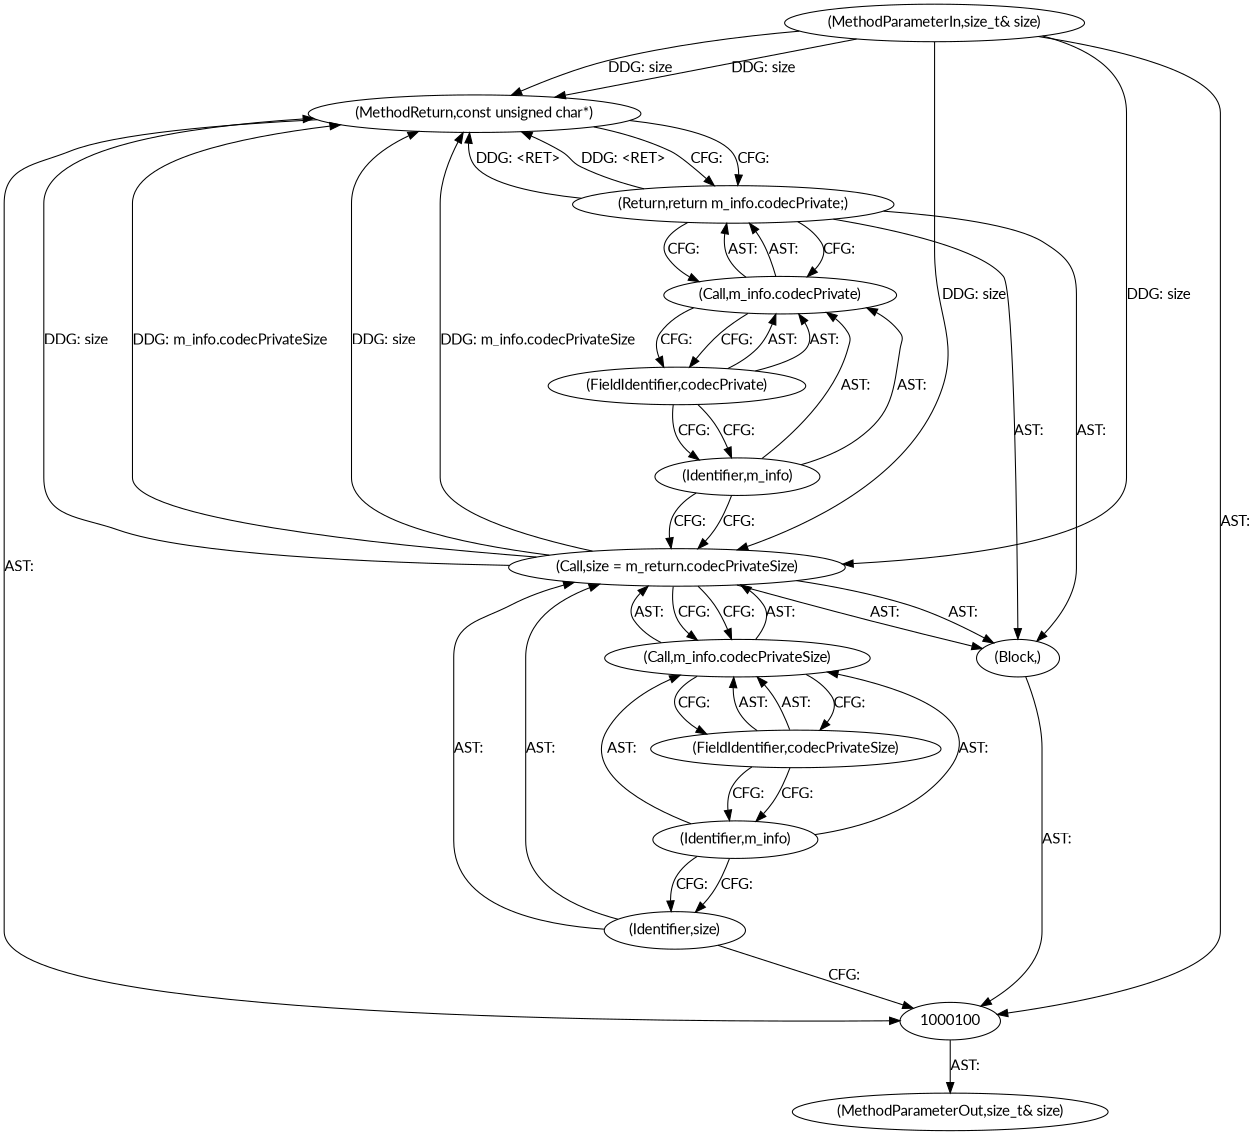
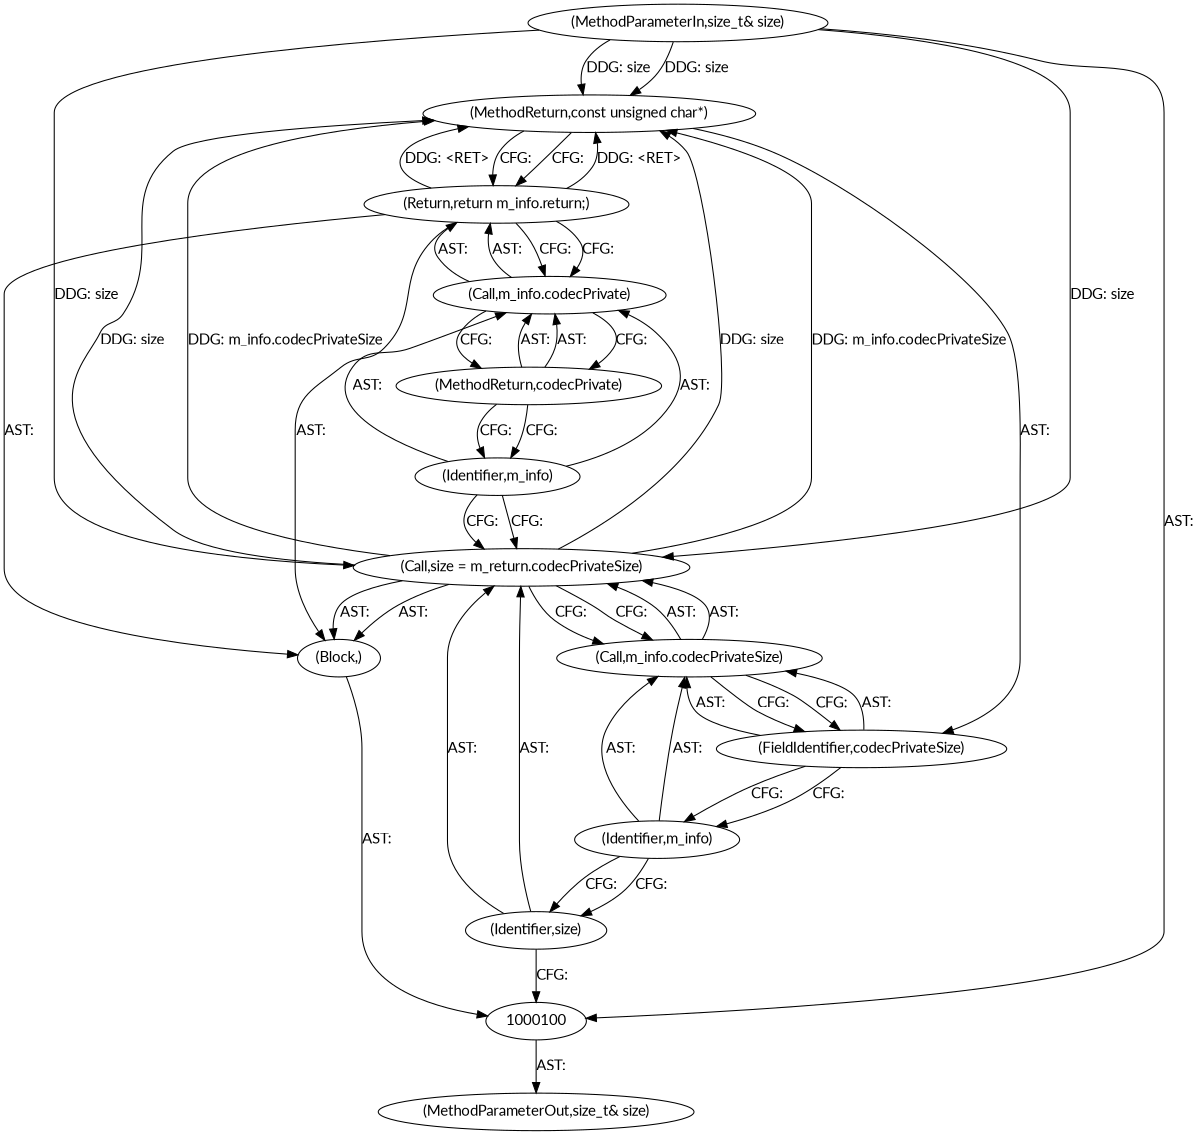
(733, 204) -> (496, 204)
(677, 386) -> (529, 386)
(4, 848) -> (1015, 356)
